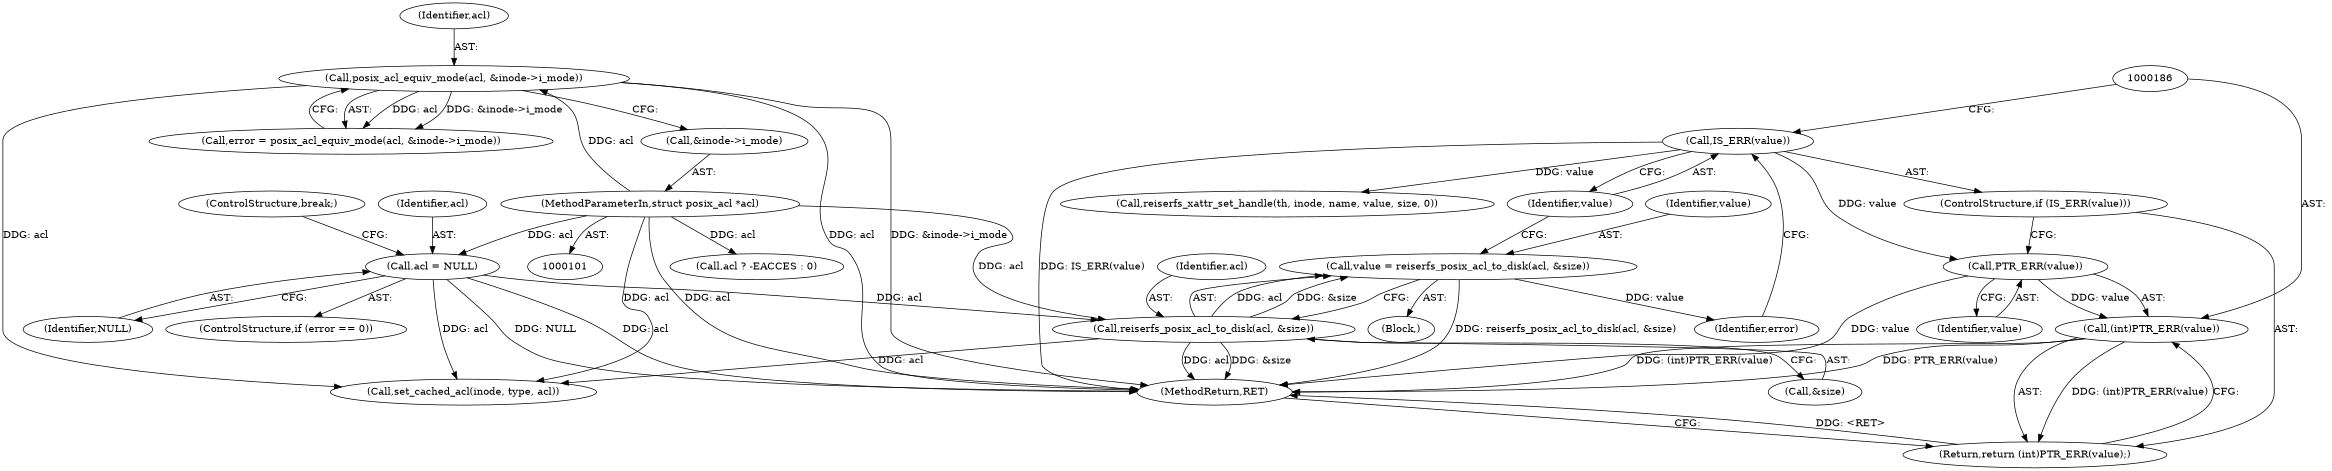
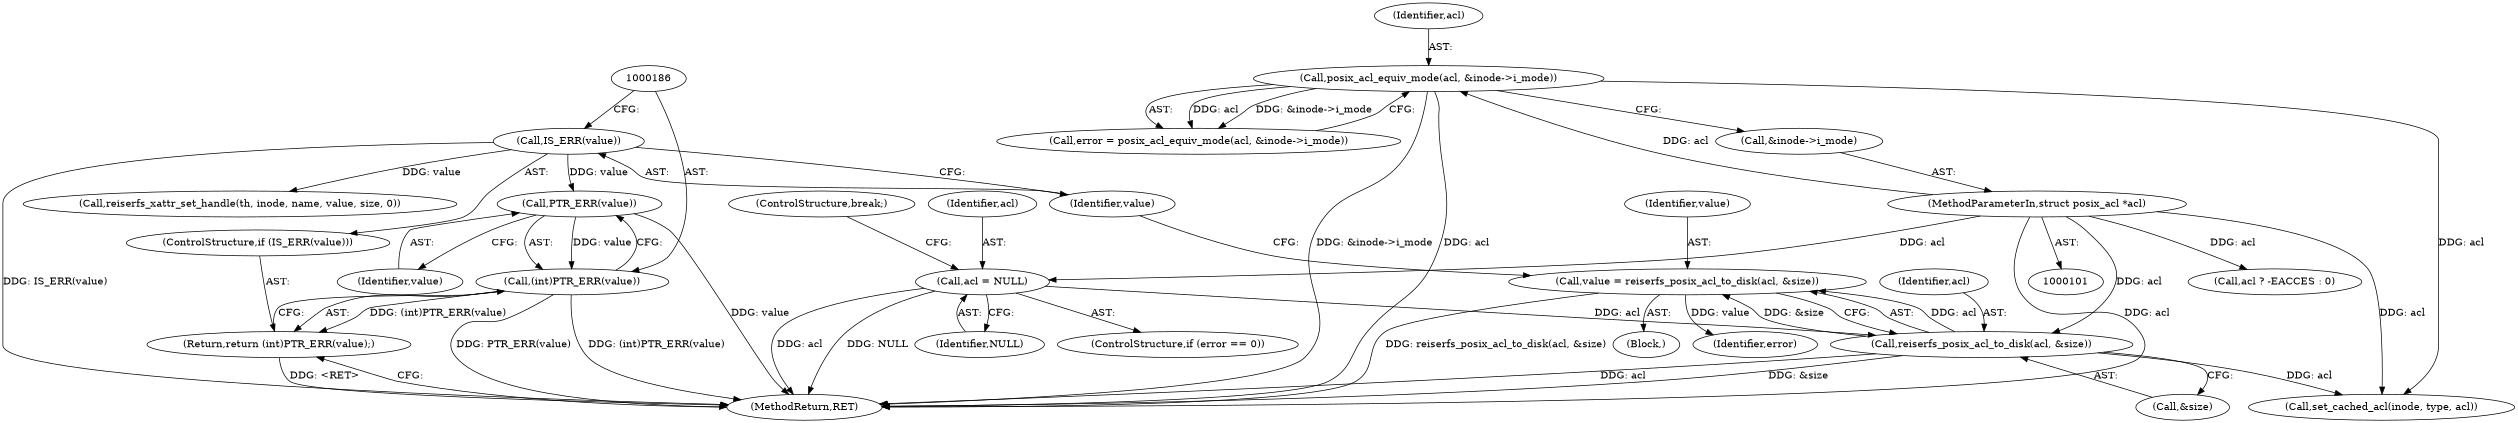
(2031, 232) -> (636, 247)
(1783, 236) -> none
(439, 327) -> none
